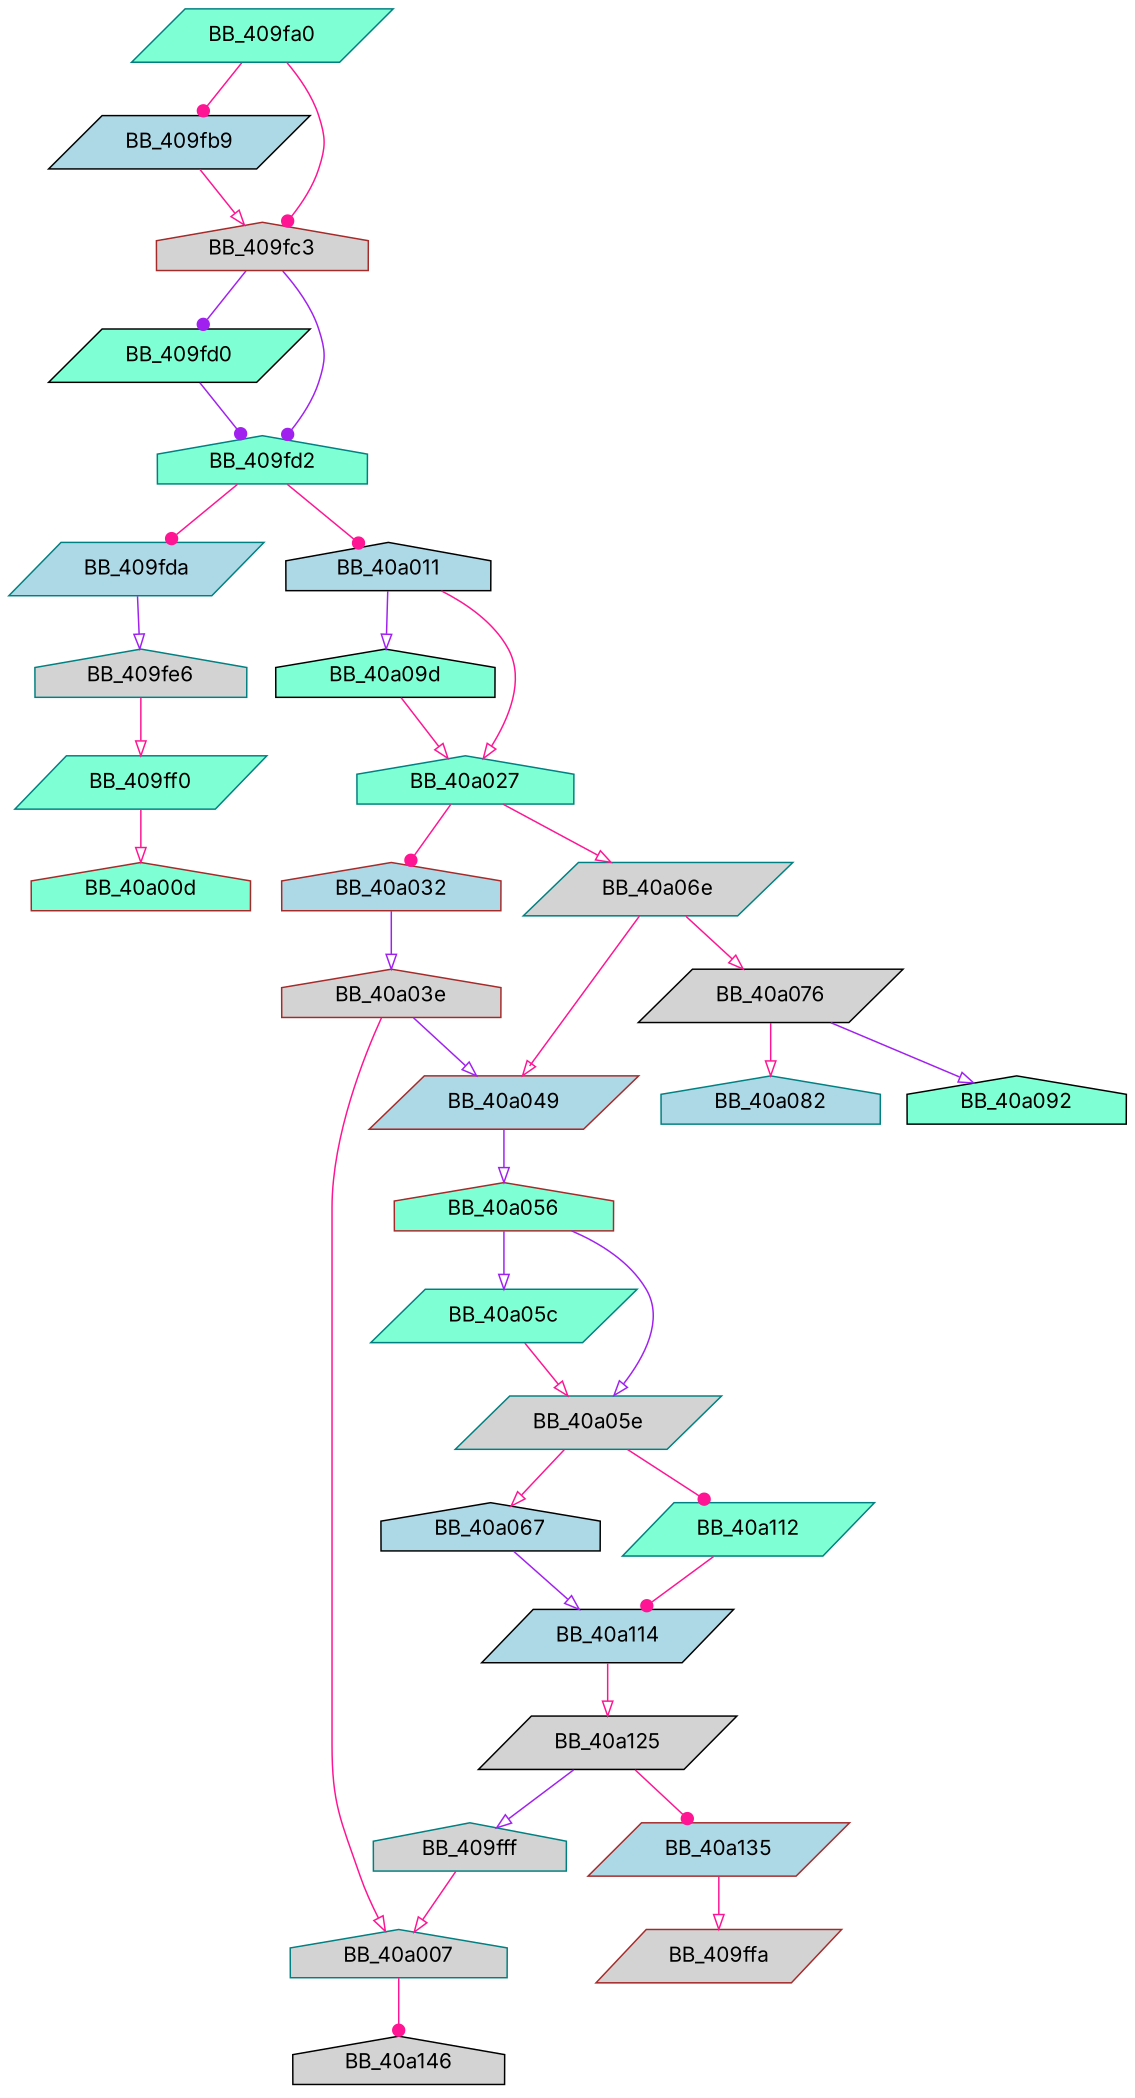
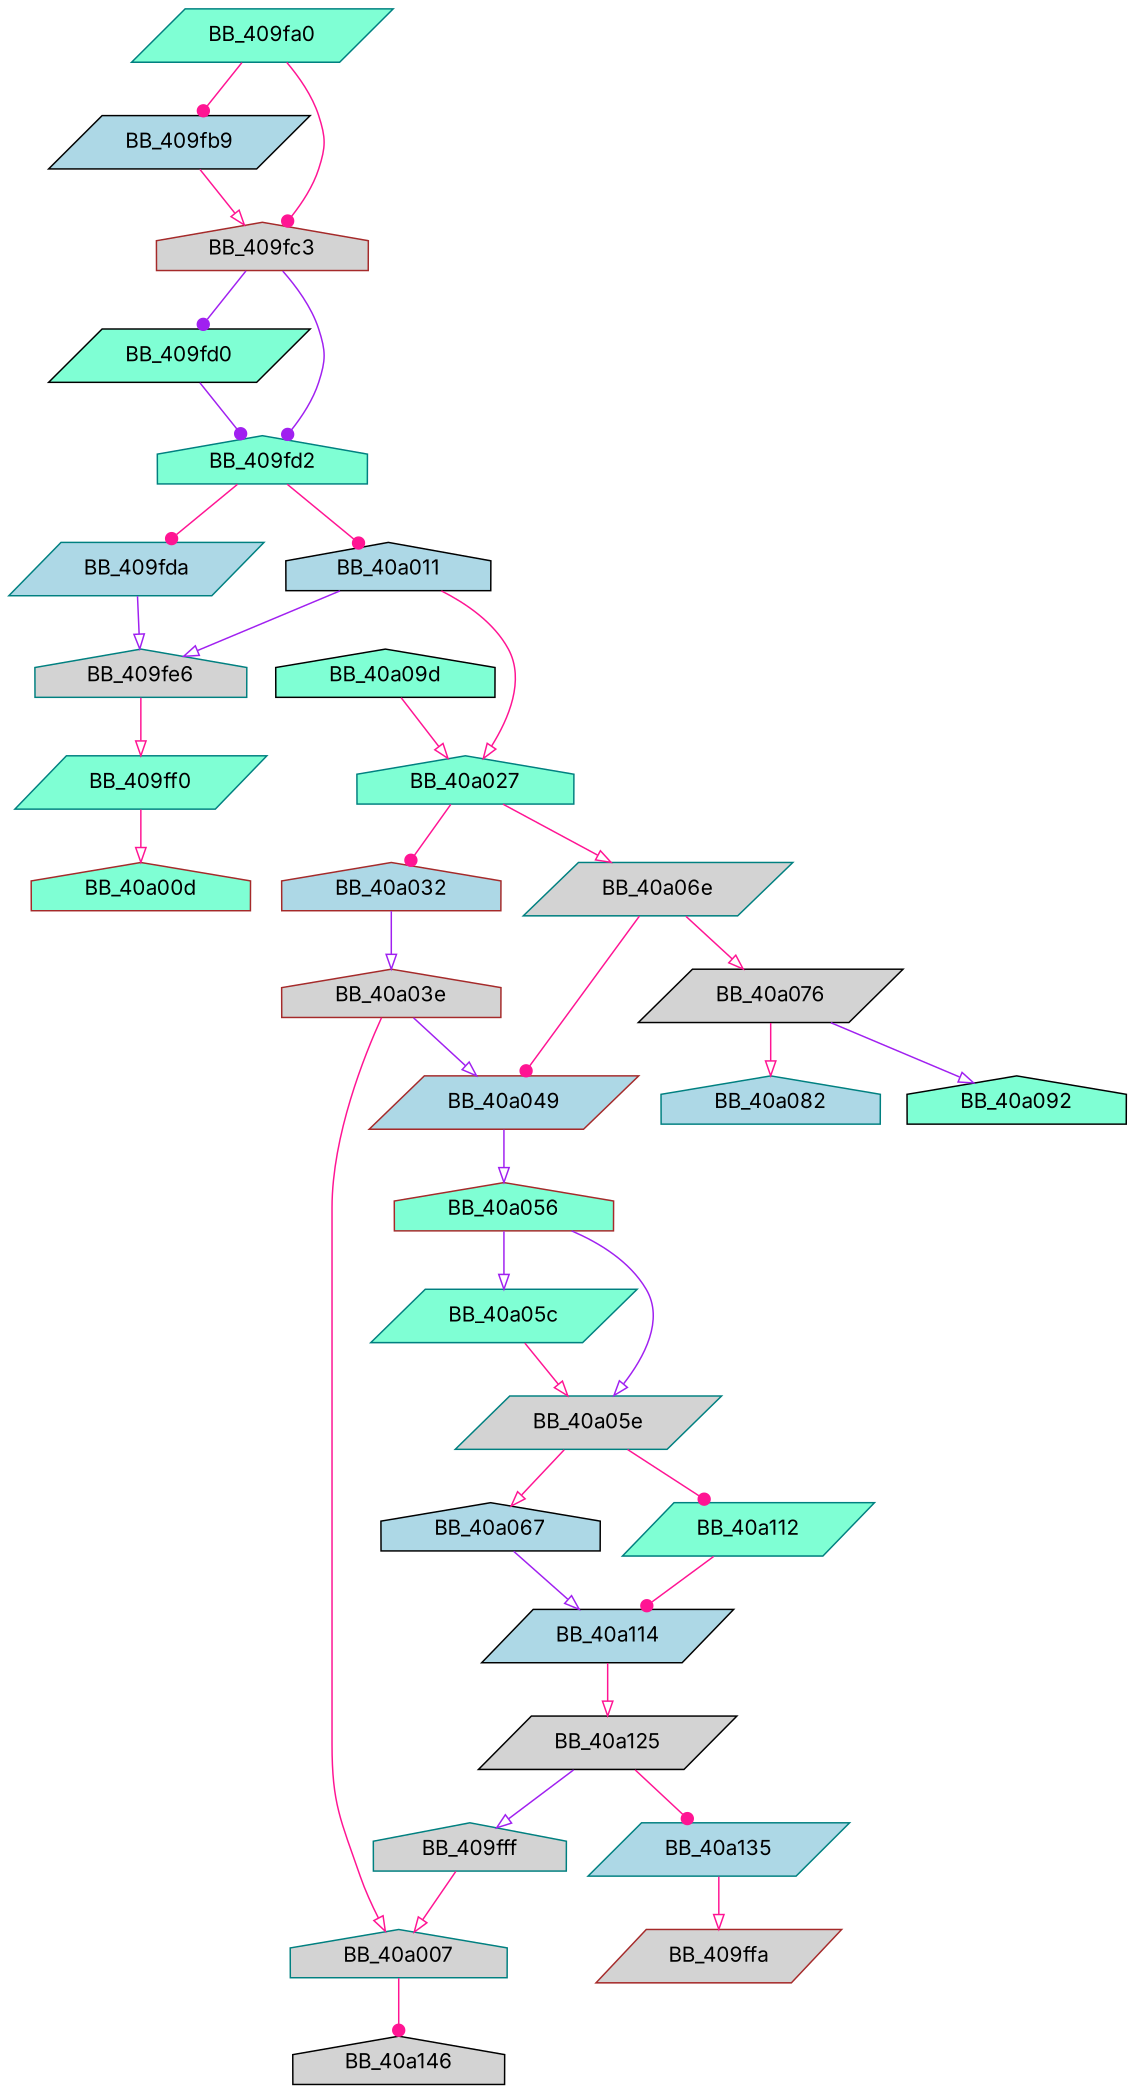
(387, 612) -> (269, 621)
(585, 991) -> (585, 991)
(719, 1849) -> (719, 1849)
